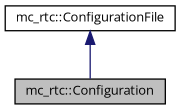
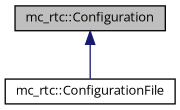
(90, 62) -> (90, 62)
